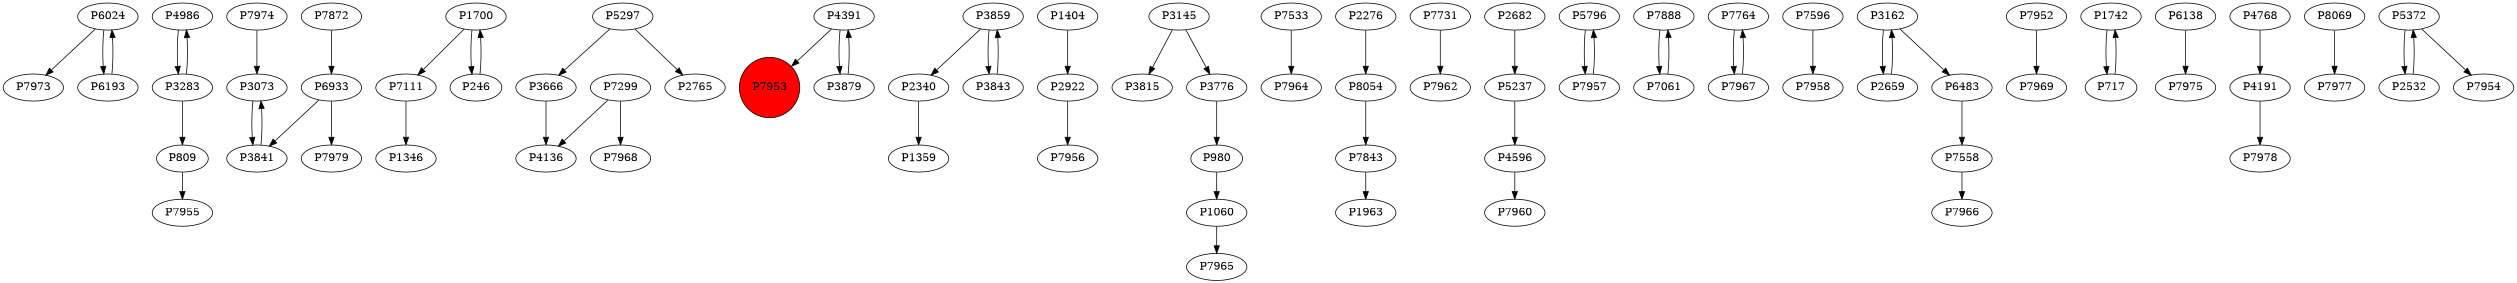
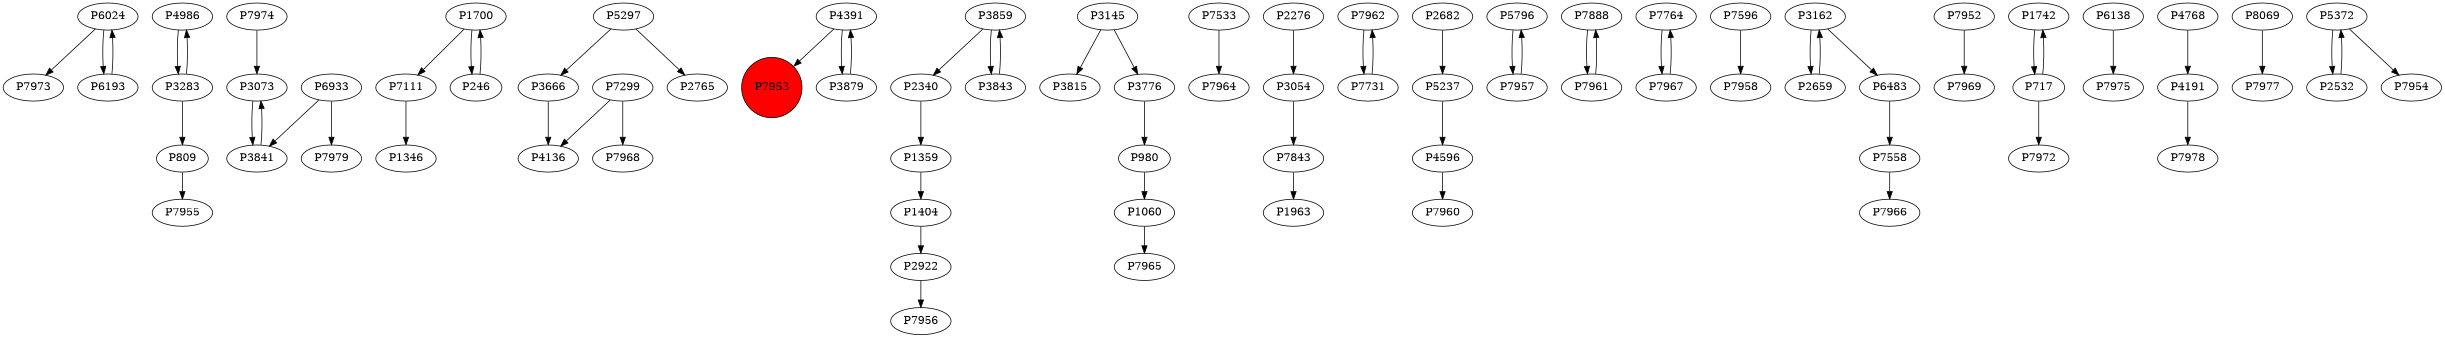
(331, 17) -> none
none -> (1363, 48)
(1366, 88) -> (1293, 88)
(1664, 88) -> (1592, 88)
none -> (2039, 159)
none -> (921, 182)
